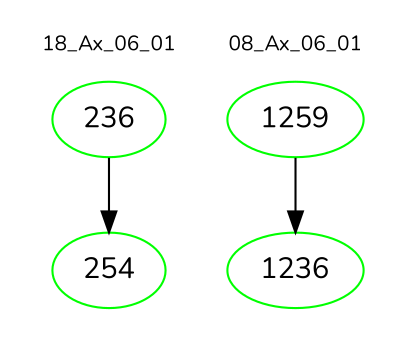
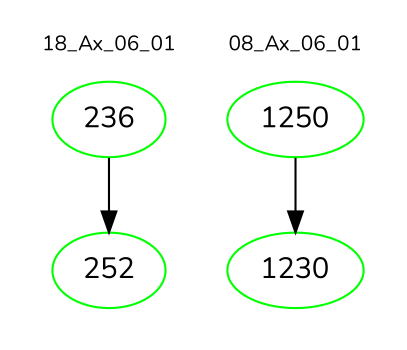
(296, 119) -> (296, 119)
(109, 270) -> (109, 270)
(296, 270) -> (296, 270)
